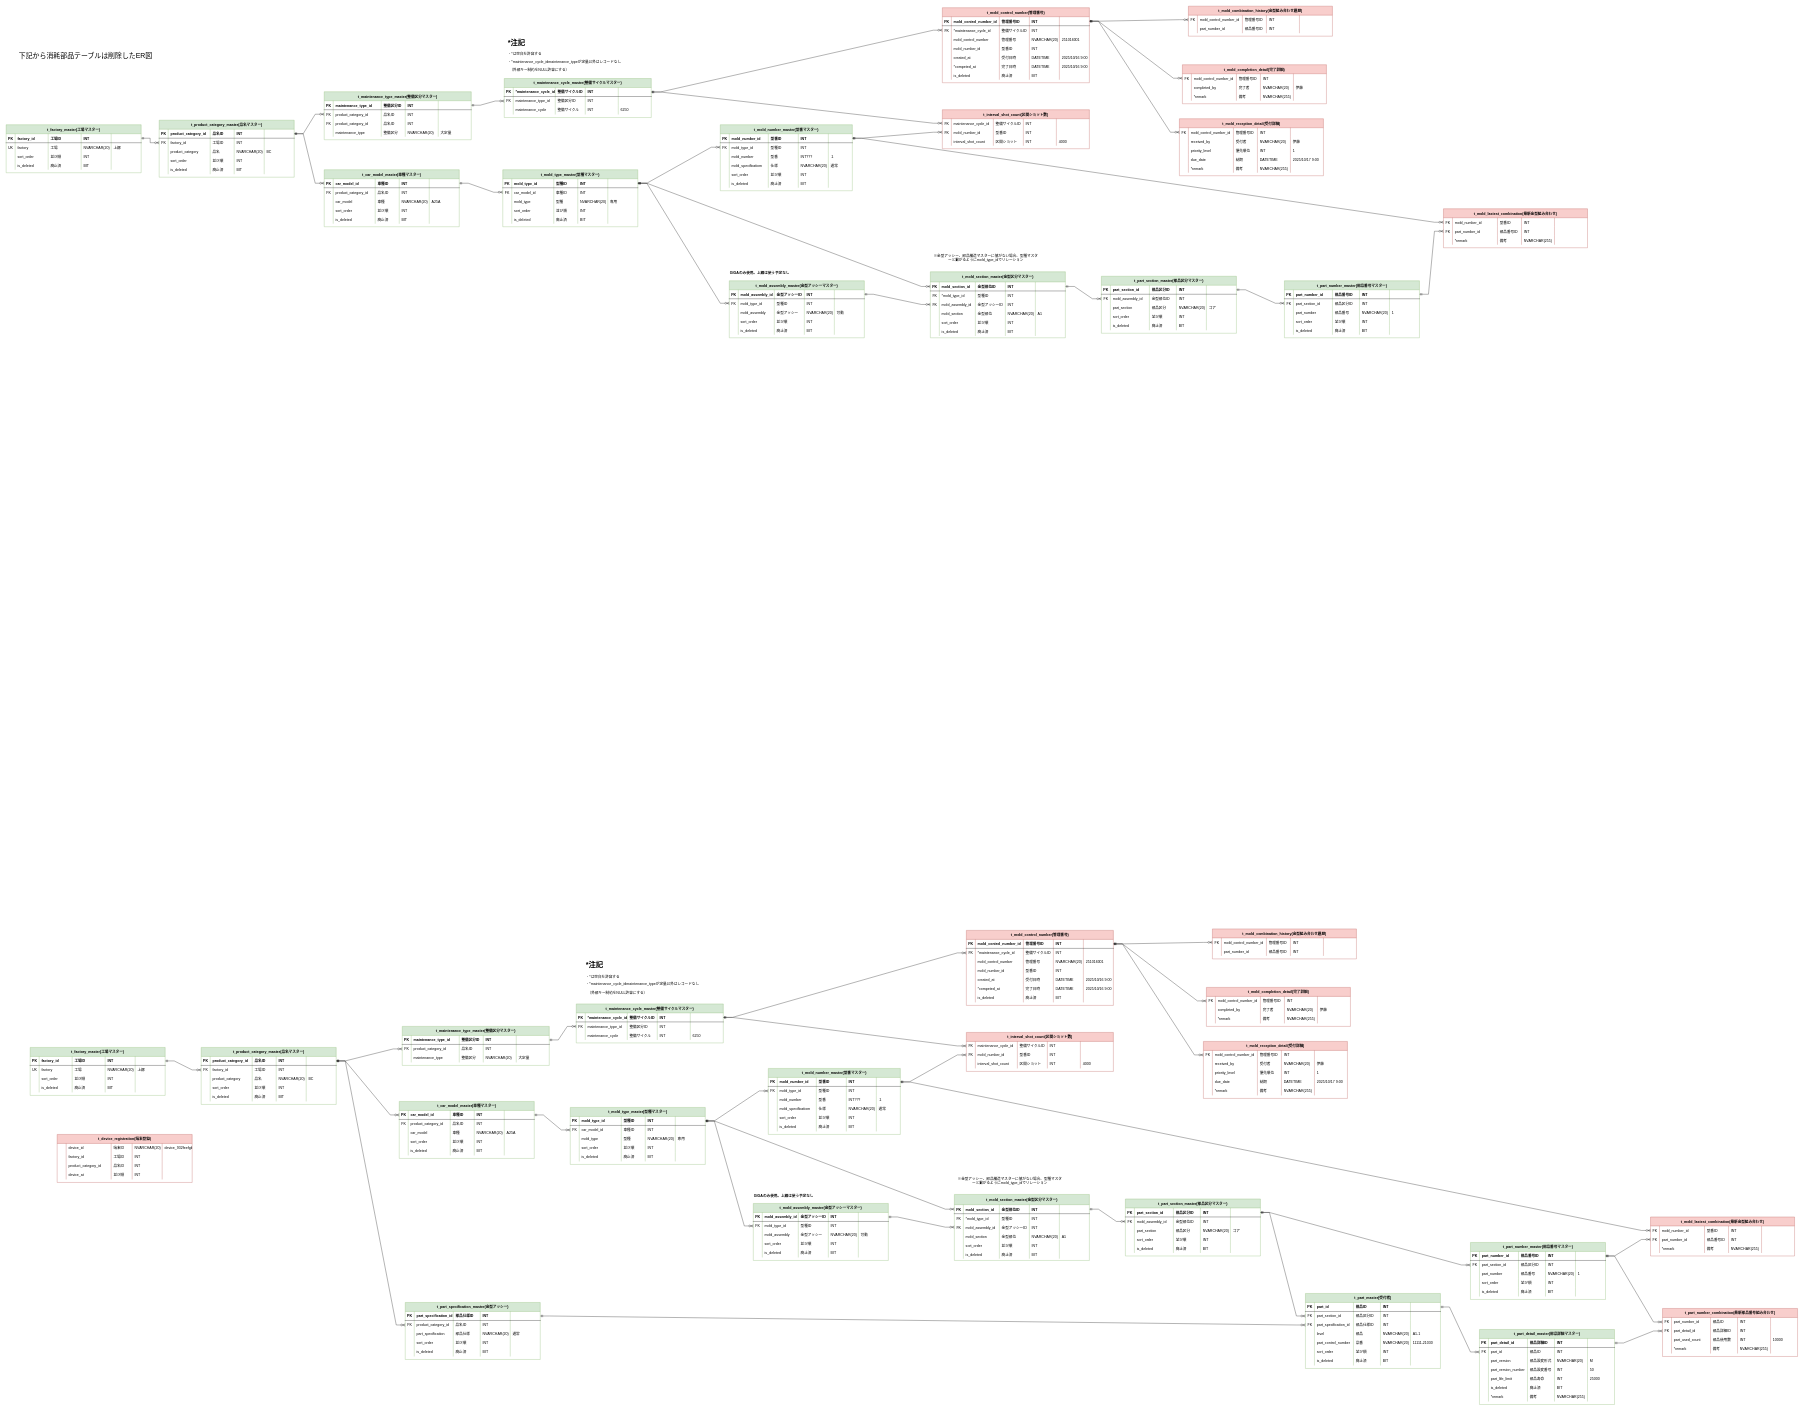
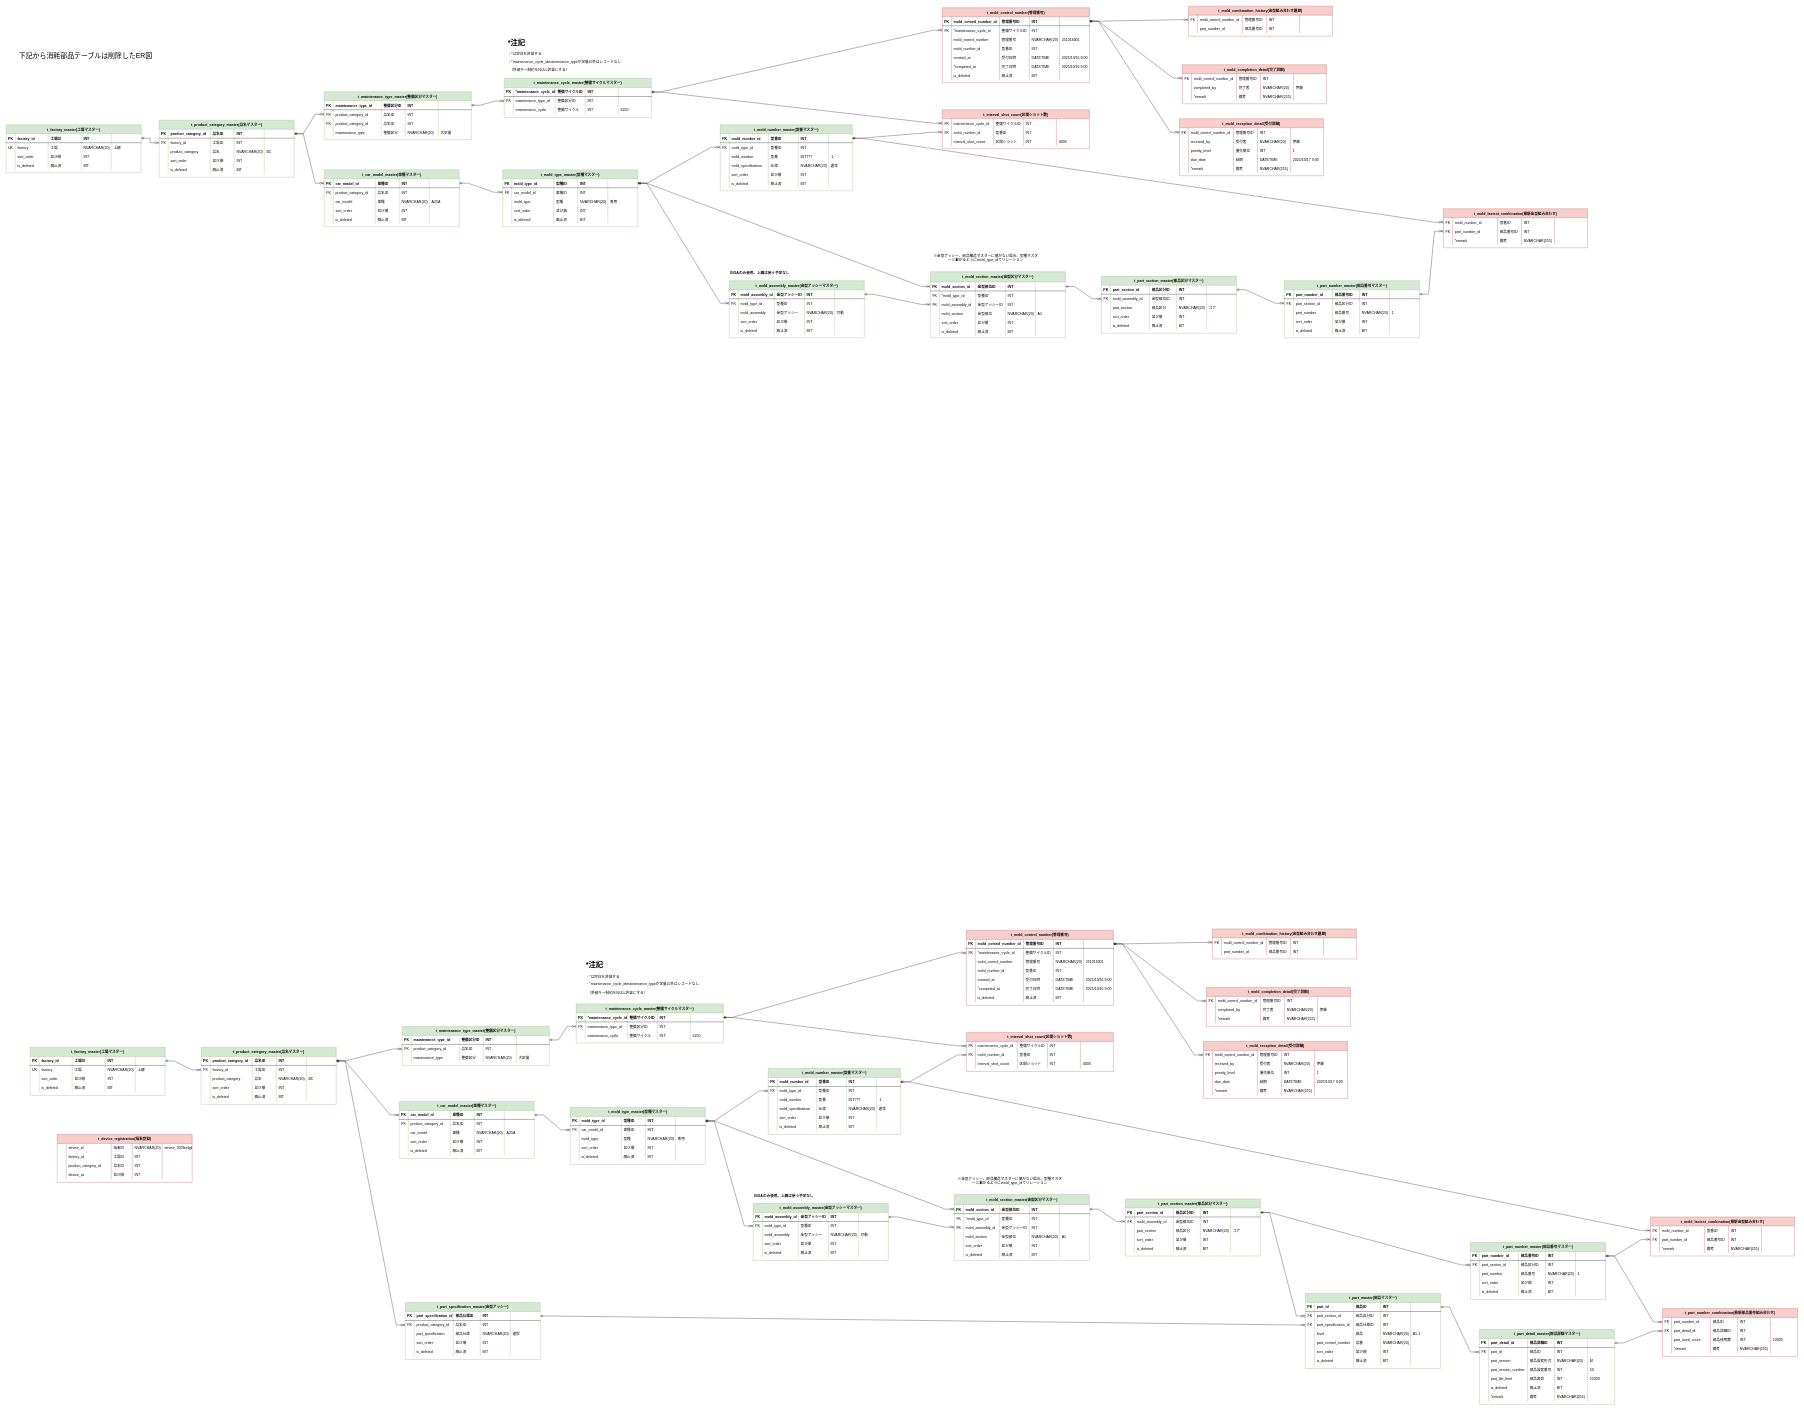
(1373, 1298) -> (1373, 1298)
(1425, 1343) -> none
